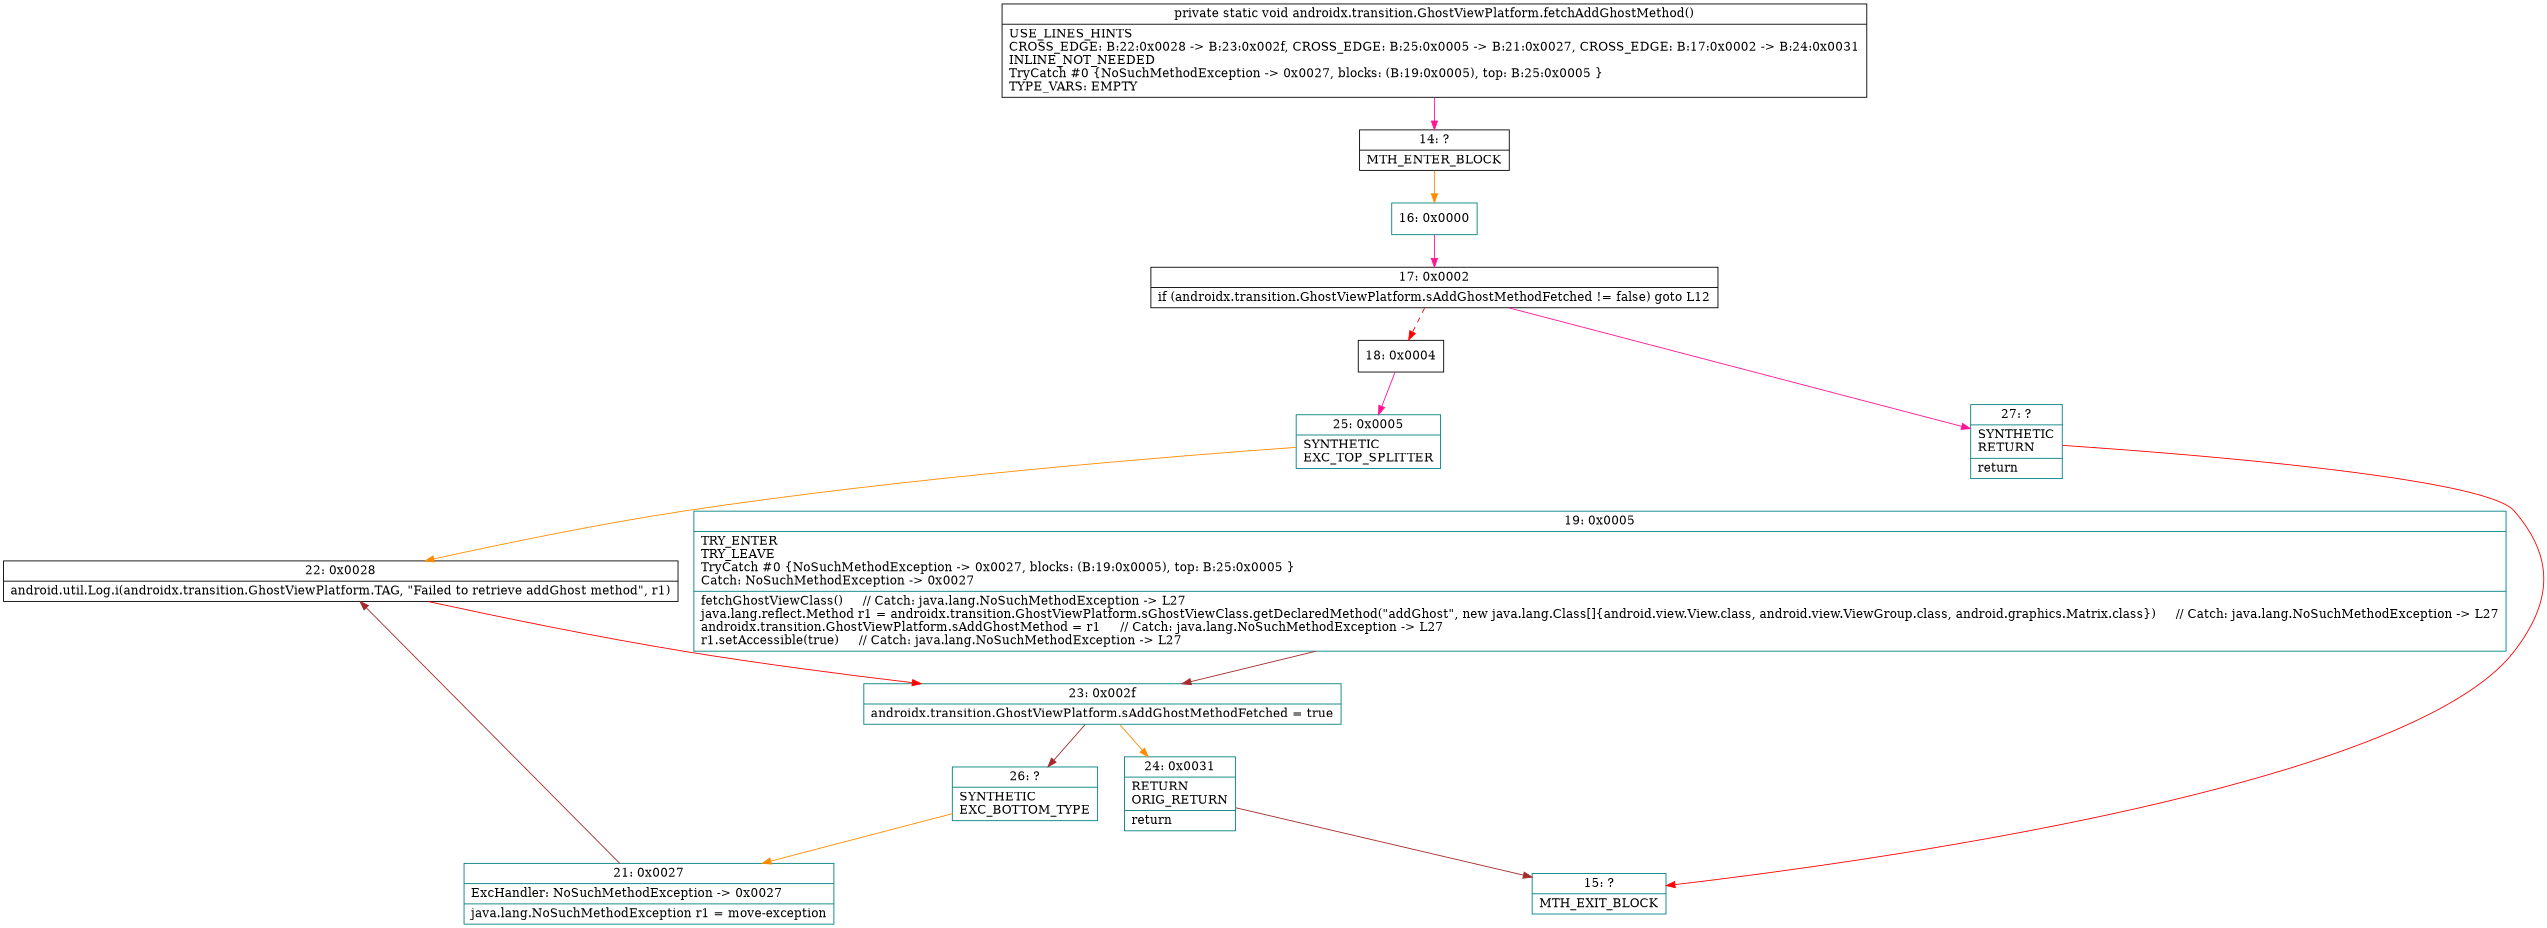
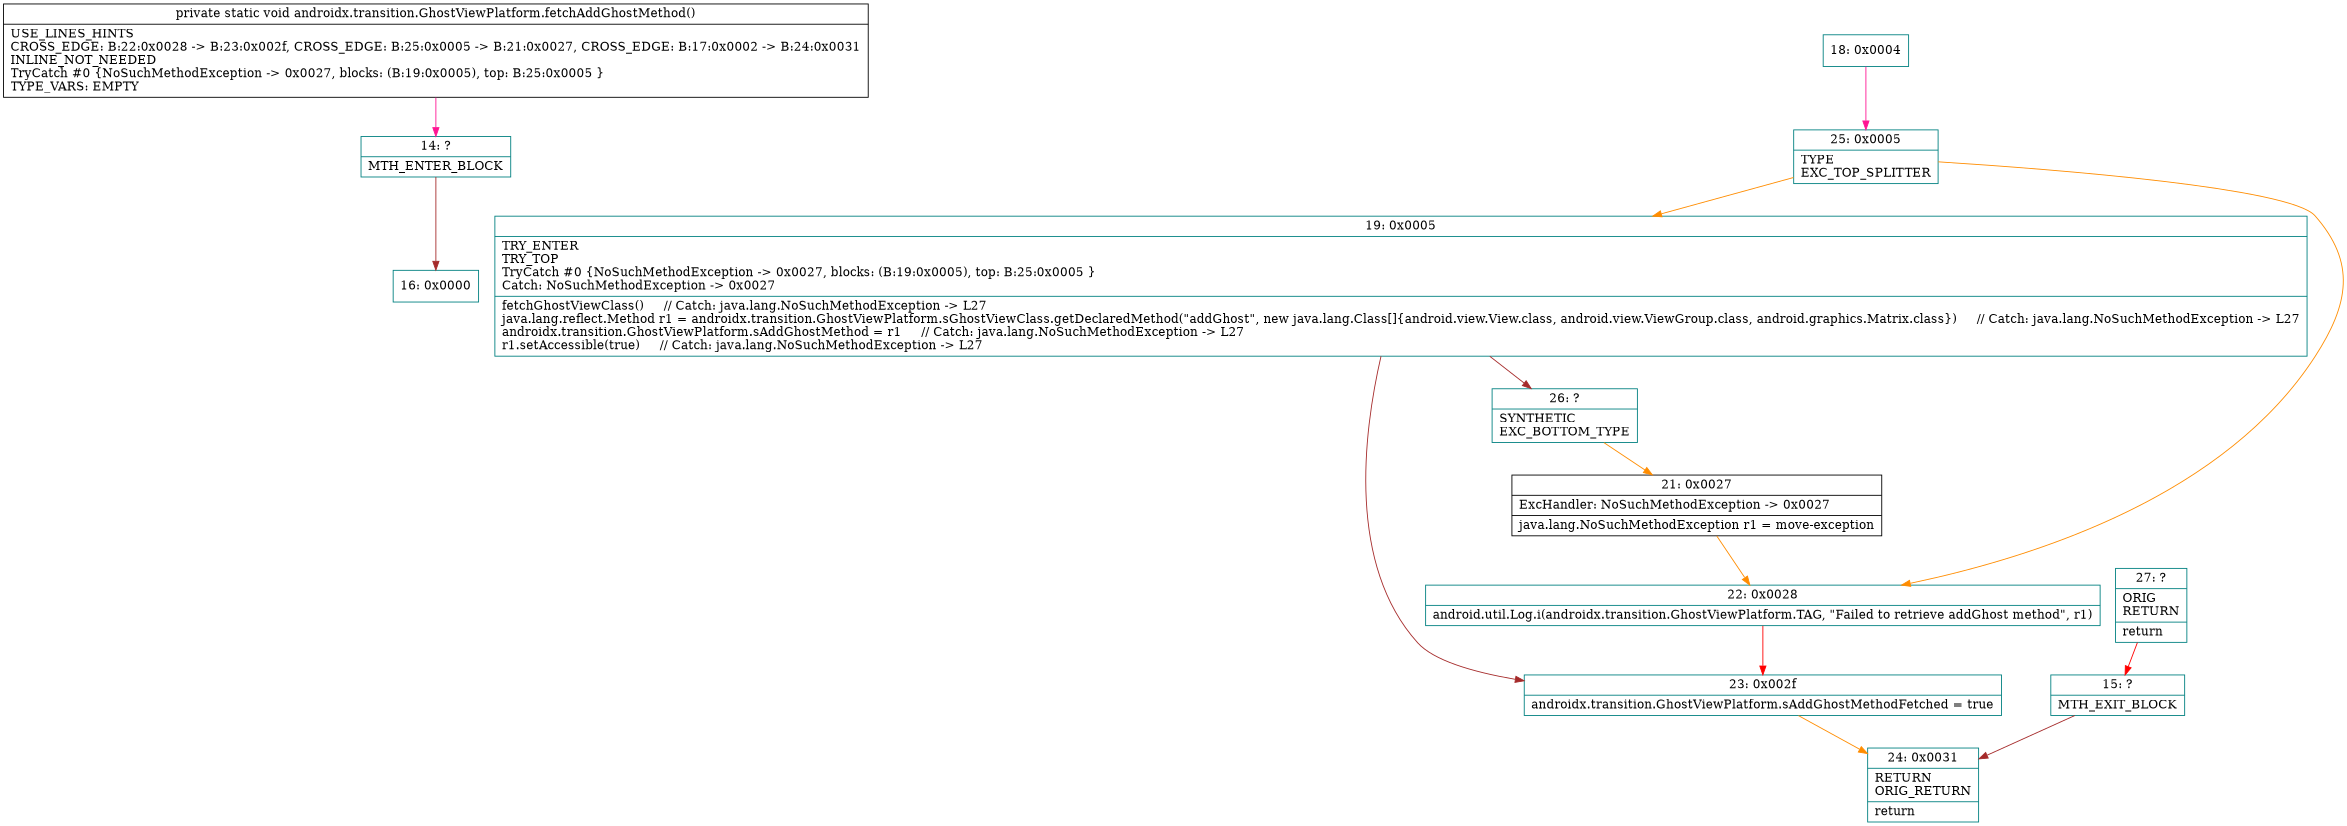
(1434, 150) -> (436, 157)
(1434, 182) -> (436, 219)
none -> (1728, 196)
(1434, 288) -> none
(1401, 356) -> (1866, 51)
(2016, 435) -> (2140, 598)
(1342, 445) -> (1818, 160)
(738, 554) -> (531, 259)
(341, 581) -> (1763, 605)
(493, 736) -> (1731, 557)
(1070, 742) -> (1507, 370)
(1380, 841) -> (2031, 735)
(649, 894) -> (1697, 505)
